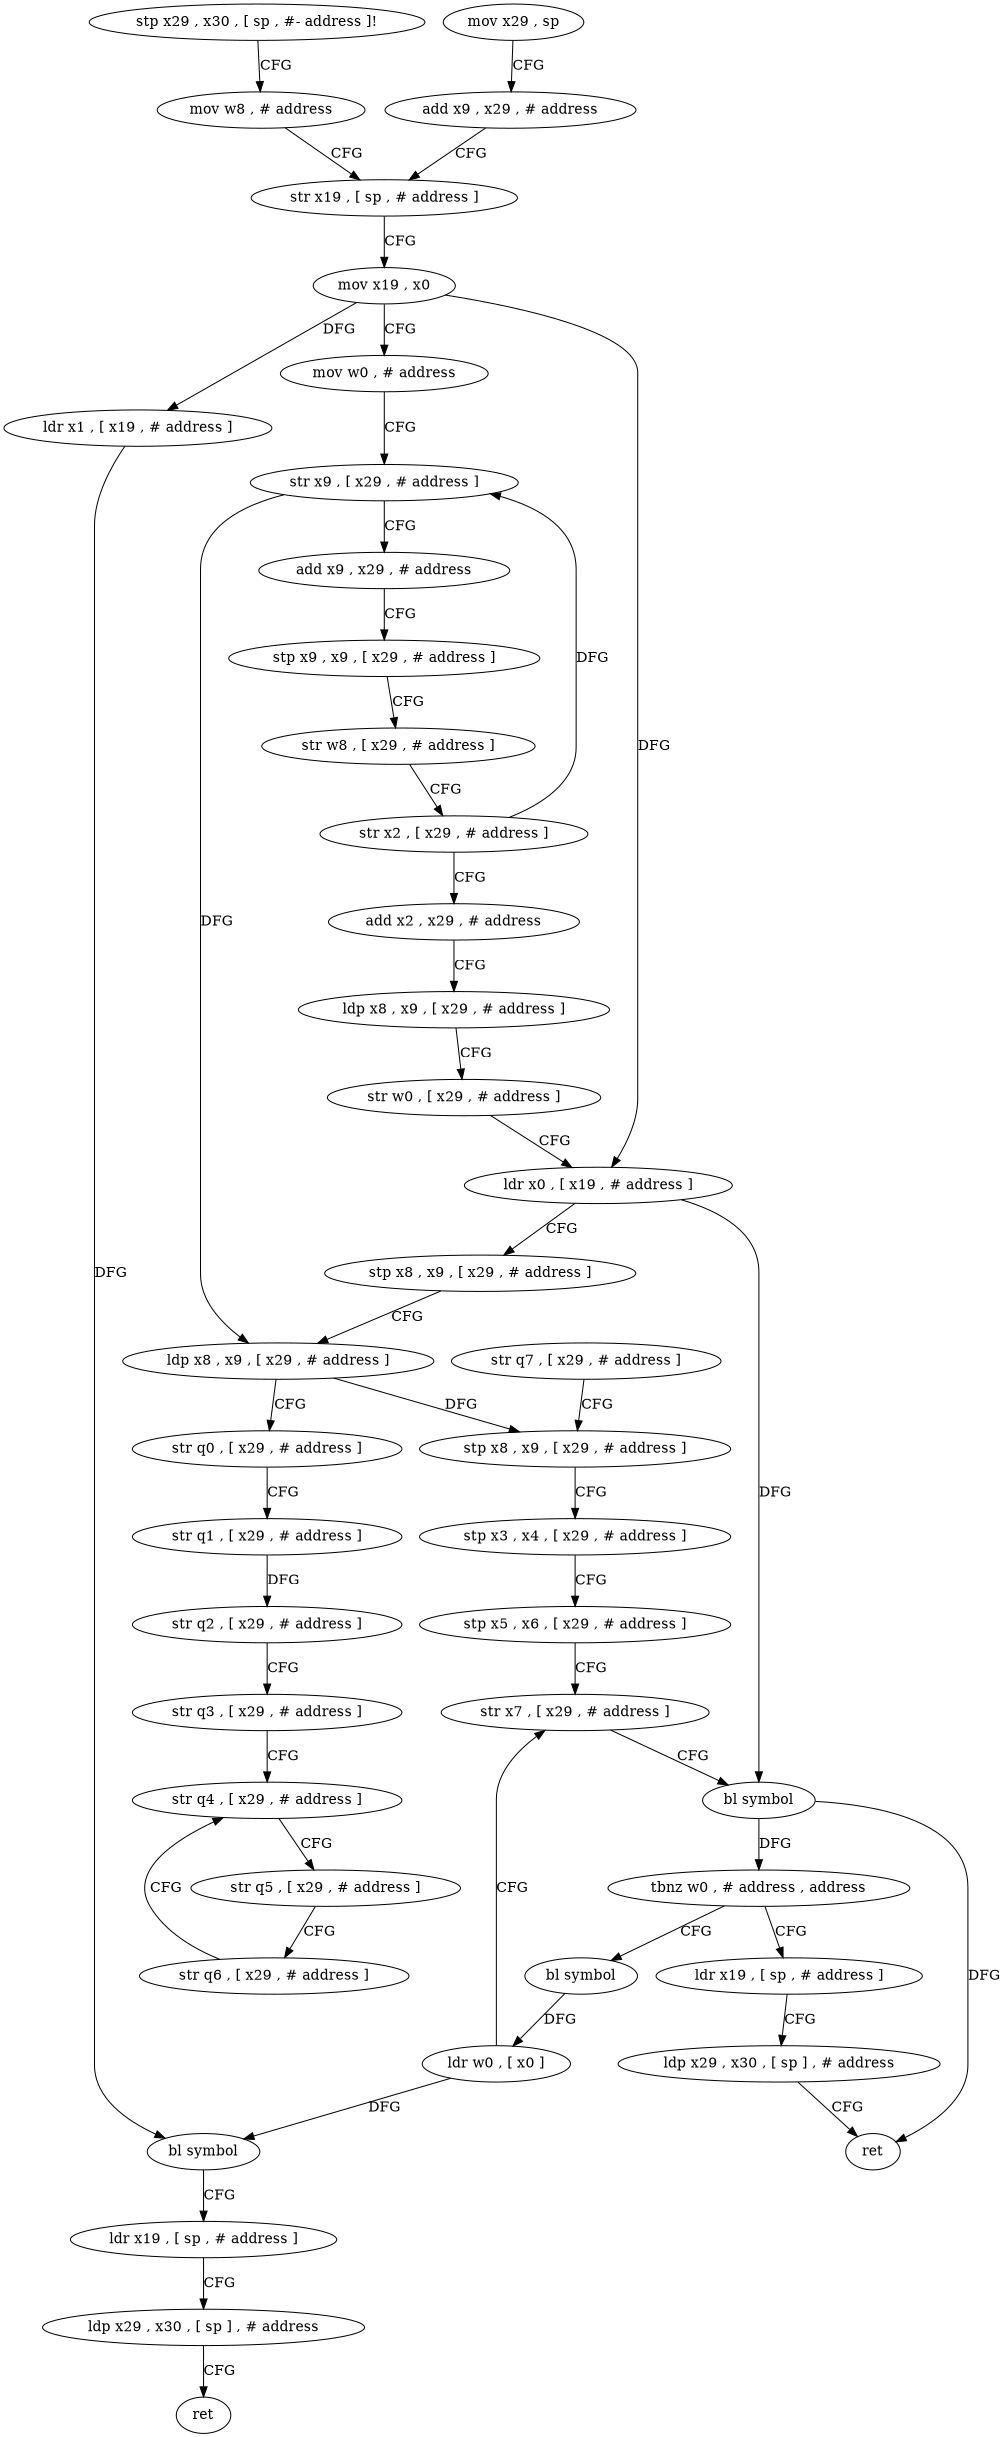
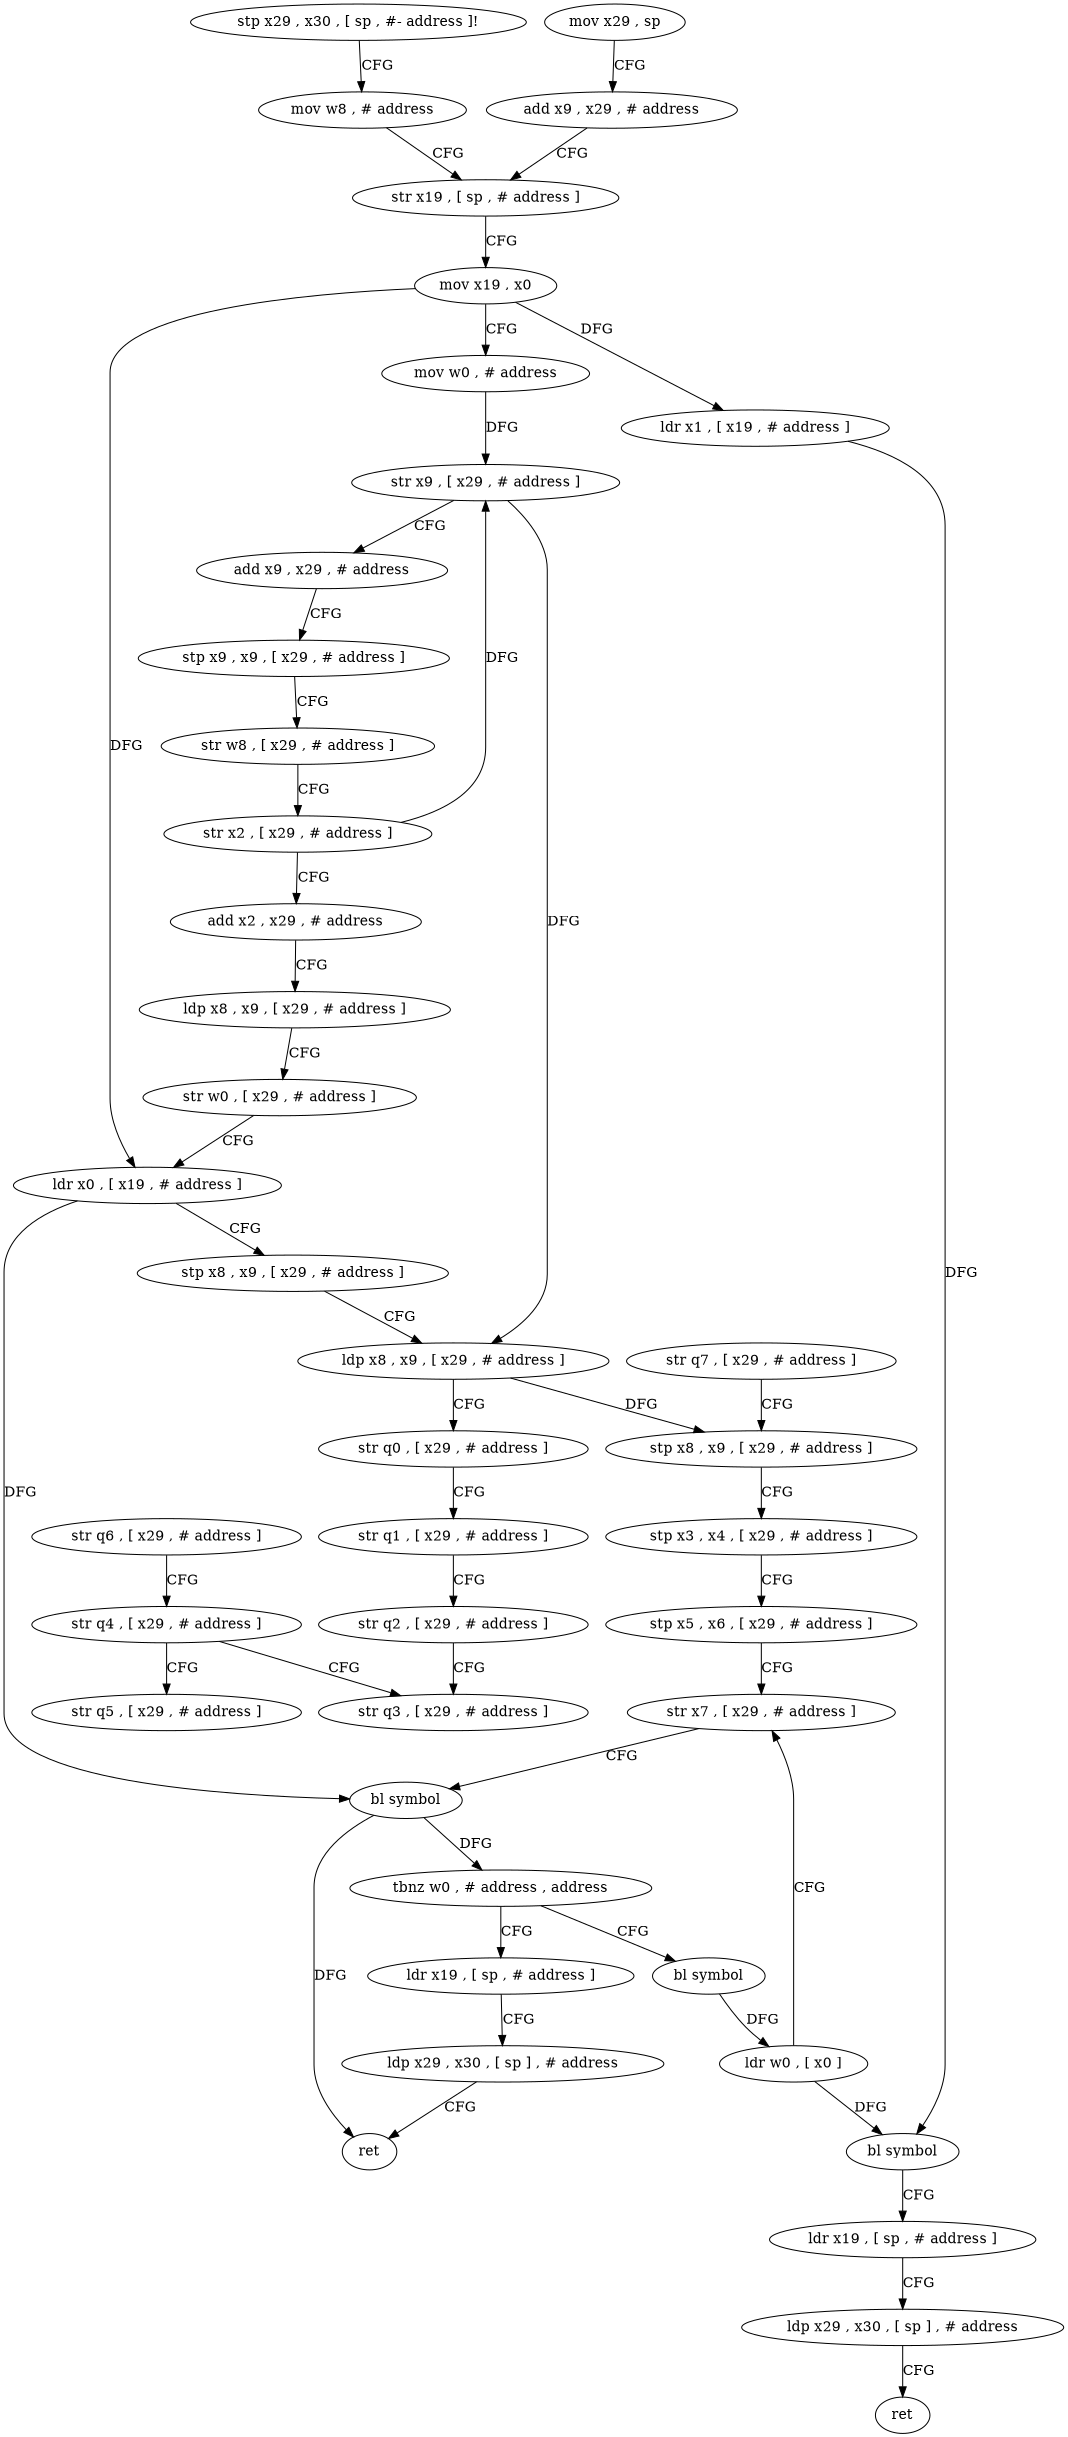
(400, 428) -> (502, 428)
(284, 1581) -> (470, 1581)
(267, 1751) -> (305, 1667)
(303, 1928) -> none
